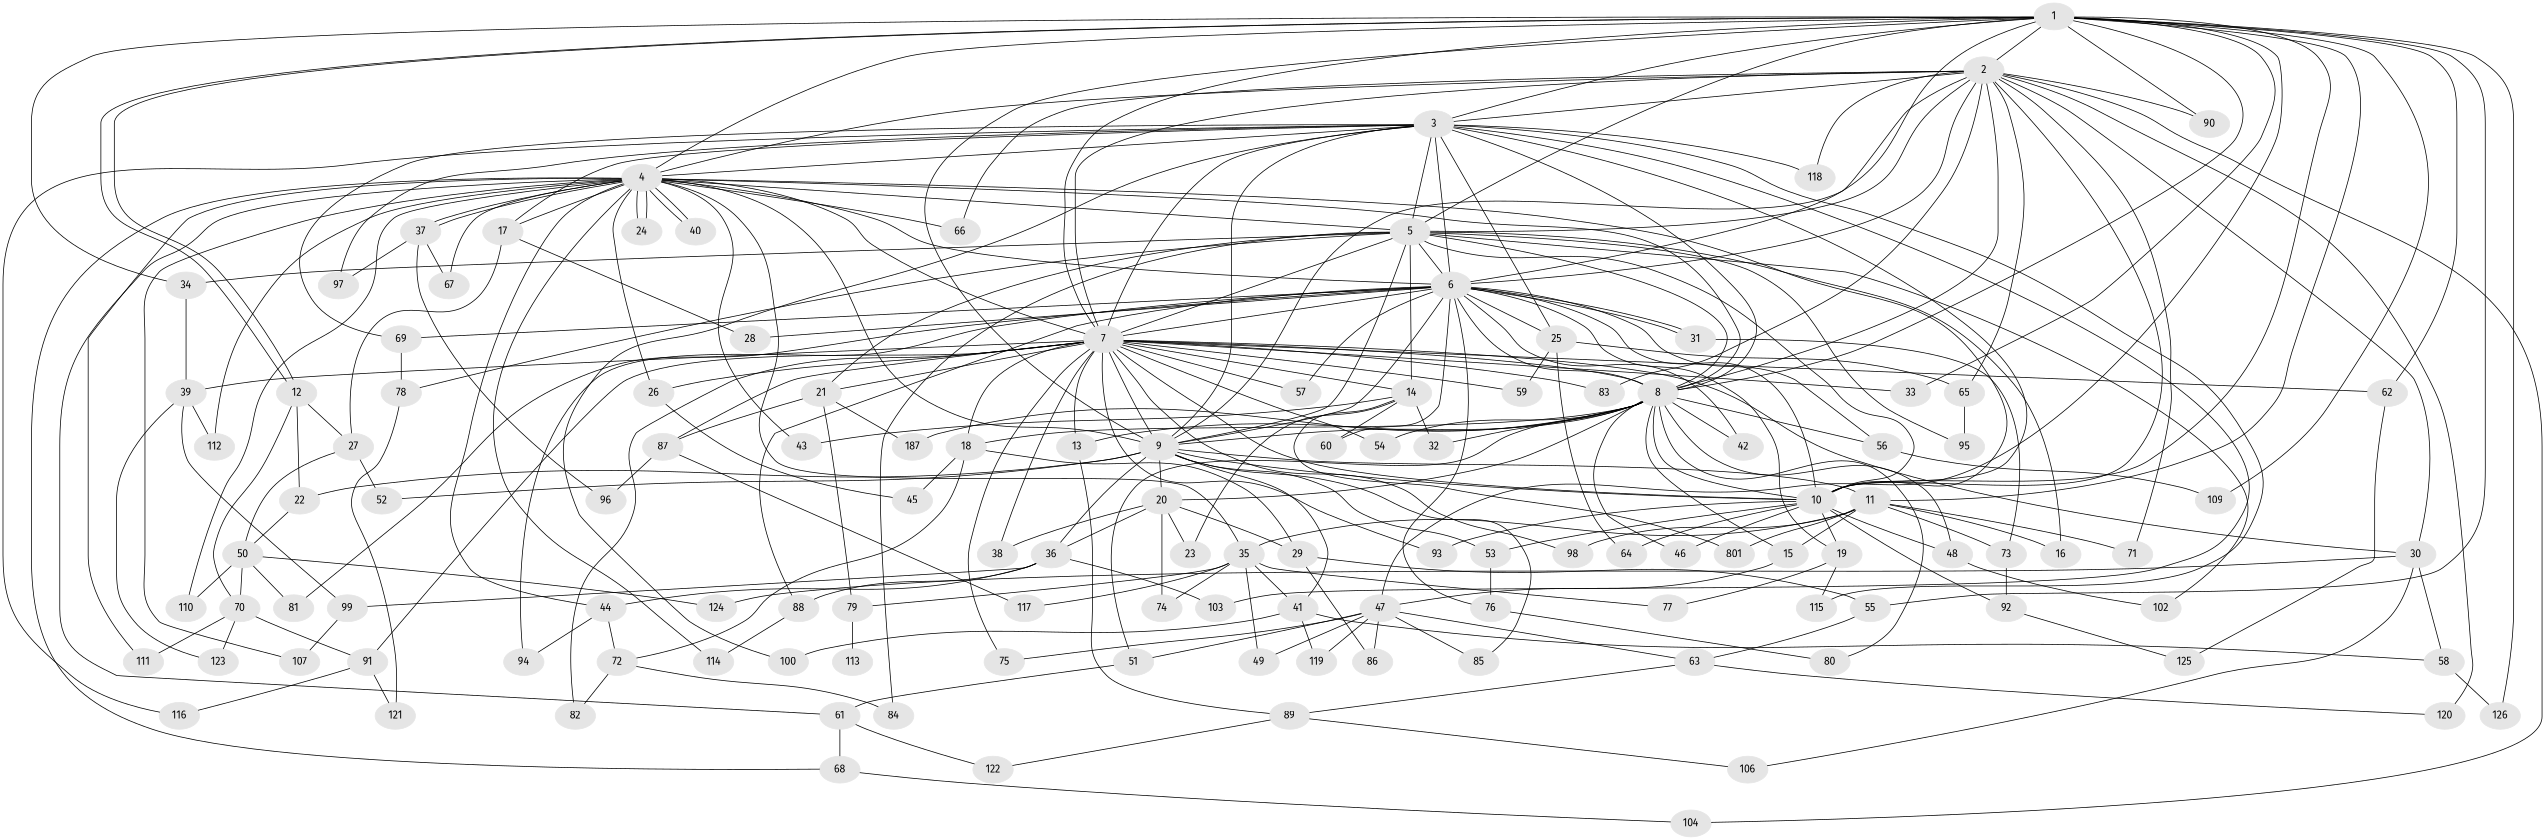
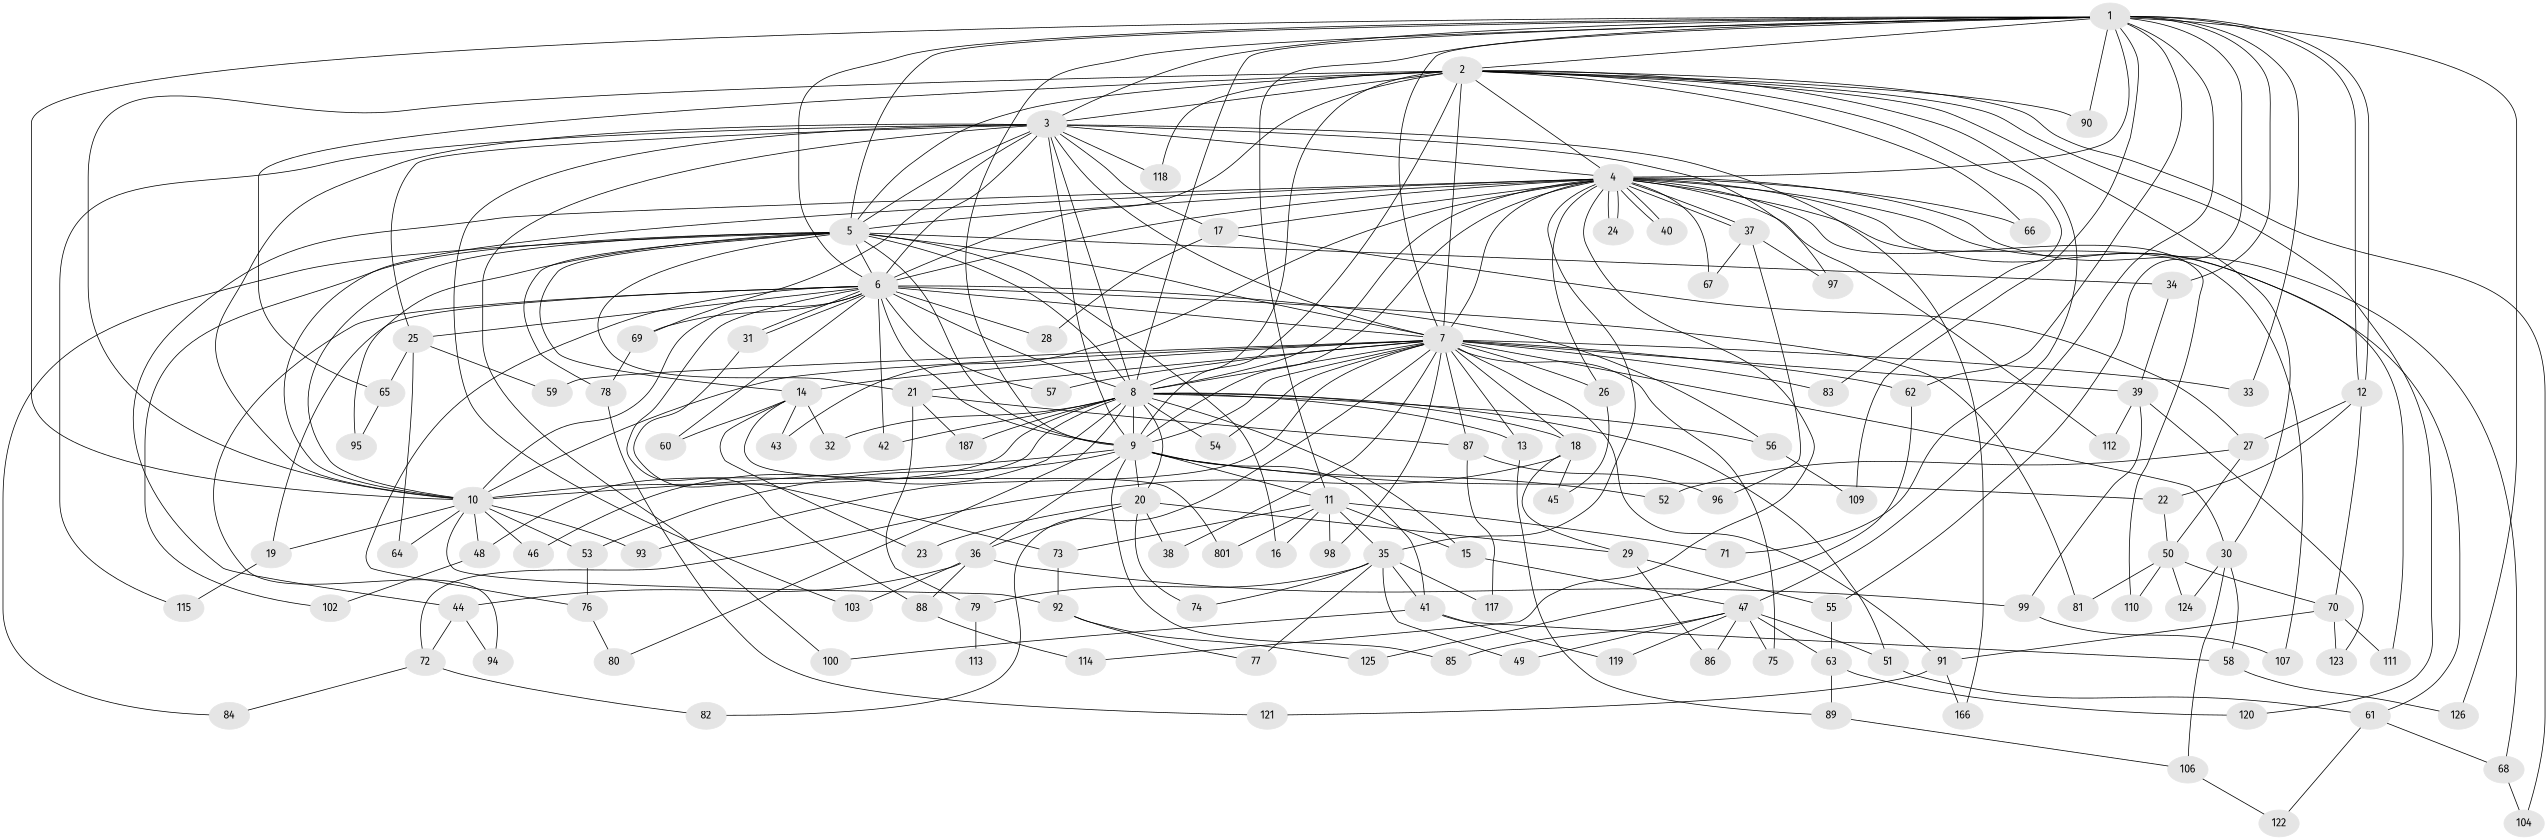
(1733, 593) -> (1159, 641)
(179, 716) -> (1963, 716)
(1141, 743) -> (2233, 797)
